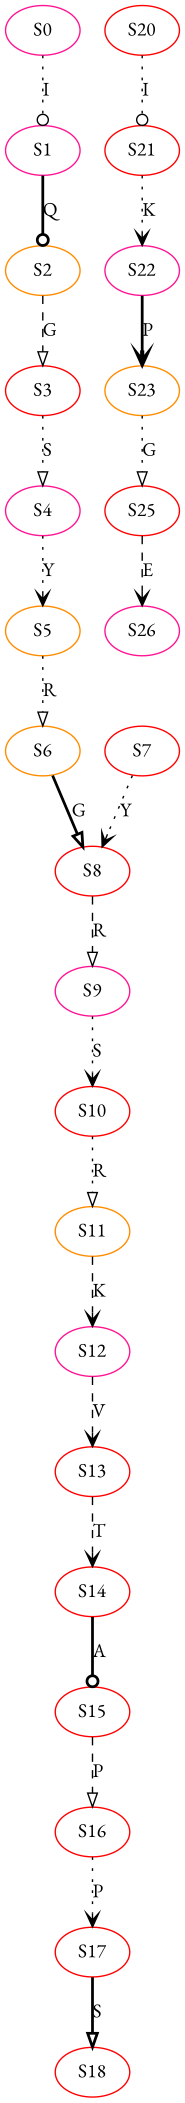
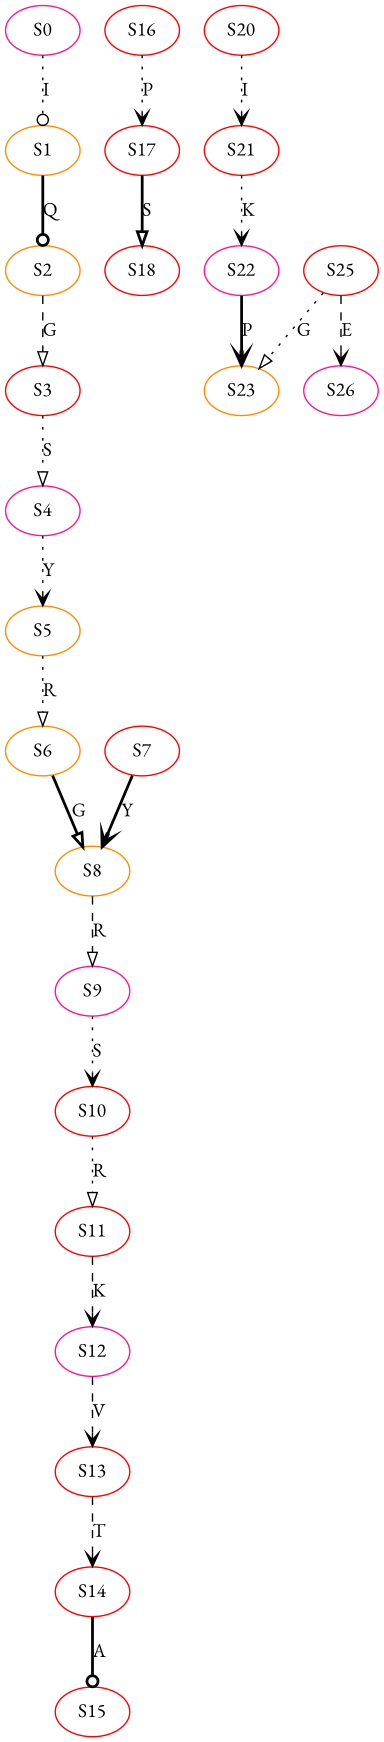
(142, 85) -> (242, 84)
(43, 150) -> (43, 150)
(142, 444) -> (296, 325)
(120, 805) -> (120, 805)
(92, 871) -> (92, 871)
(92, 1231) -> (92, 1231)
(92, 1765) -> none
